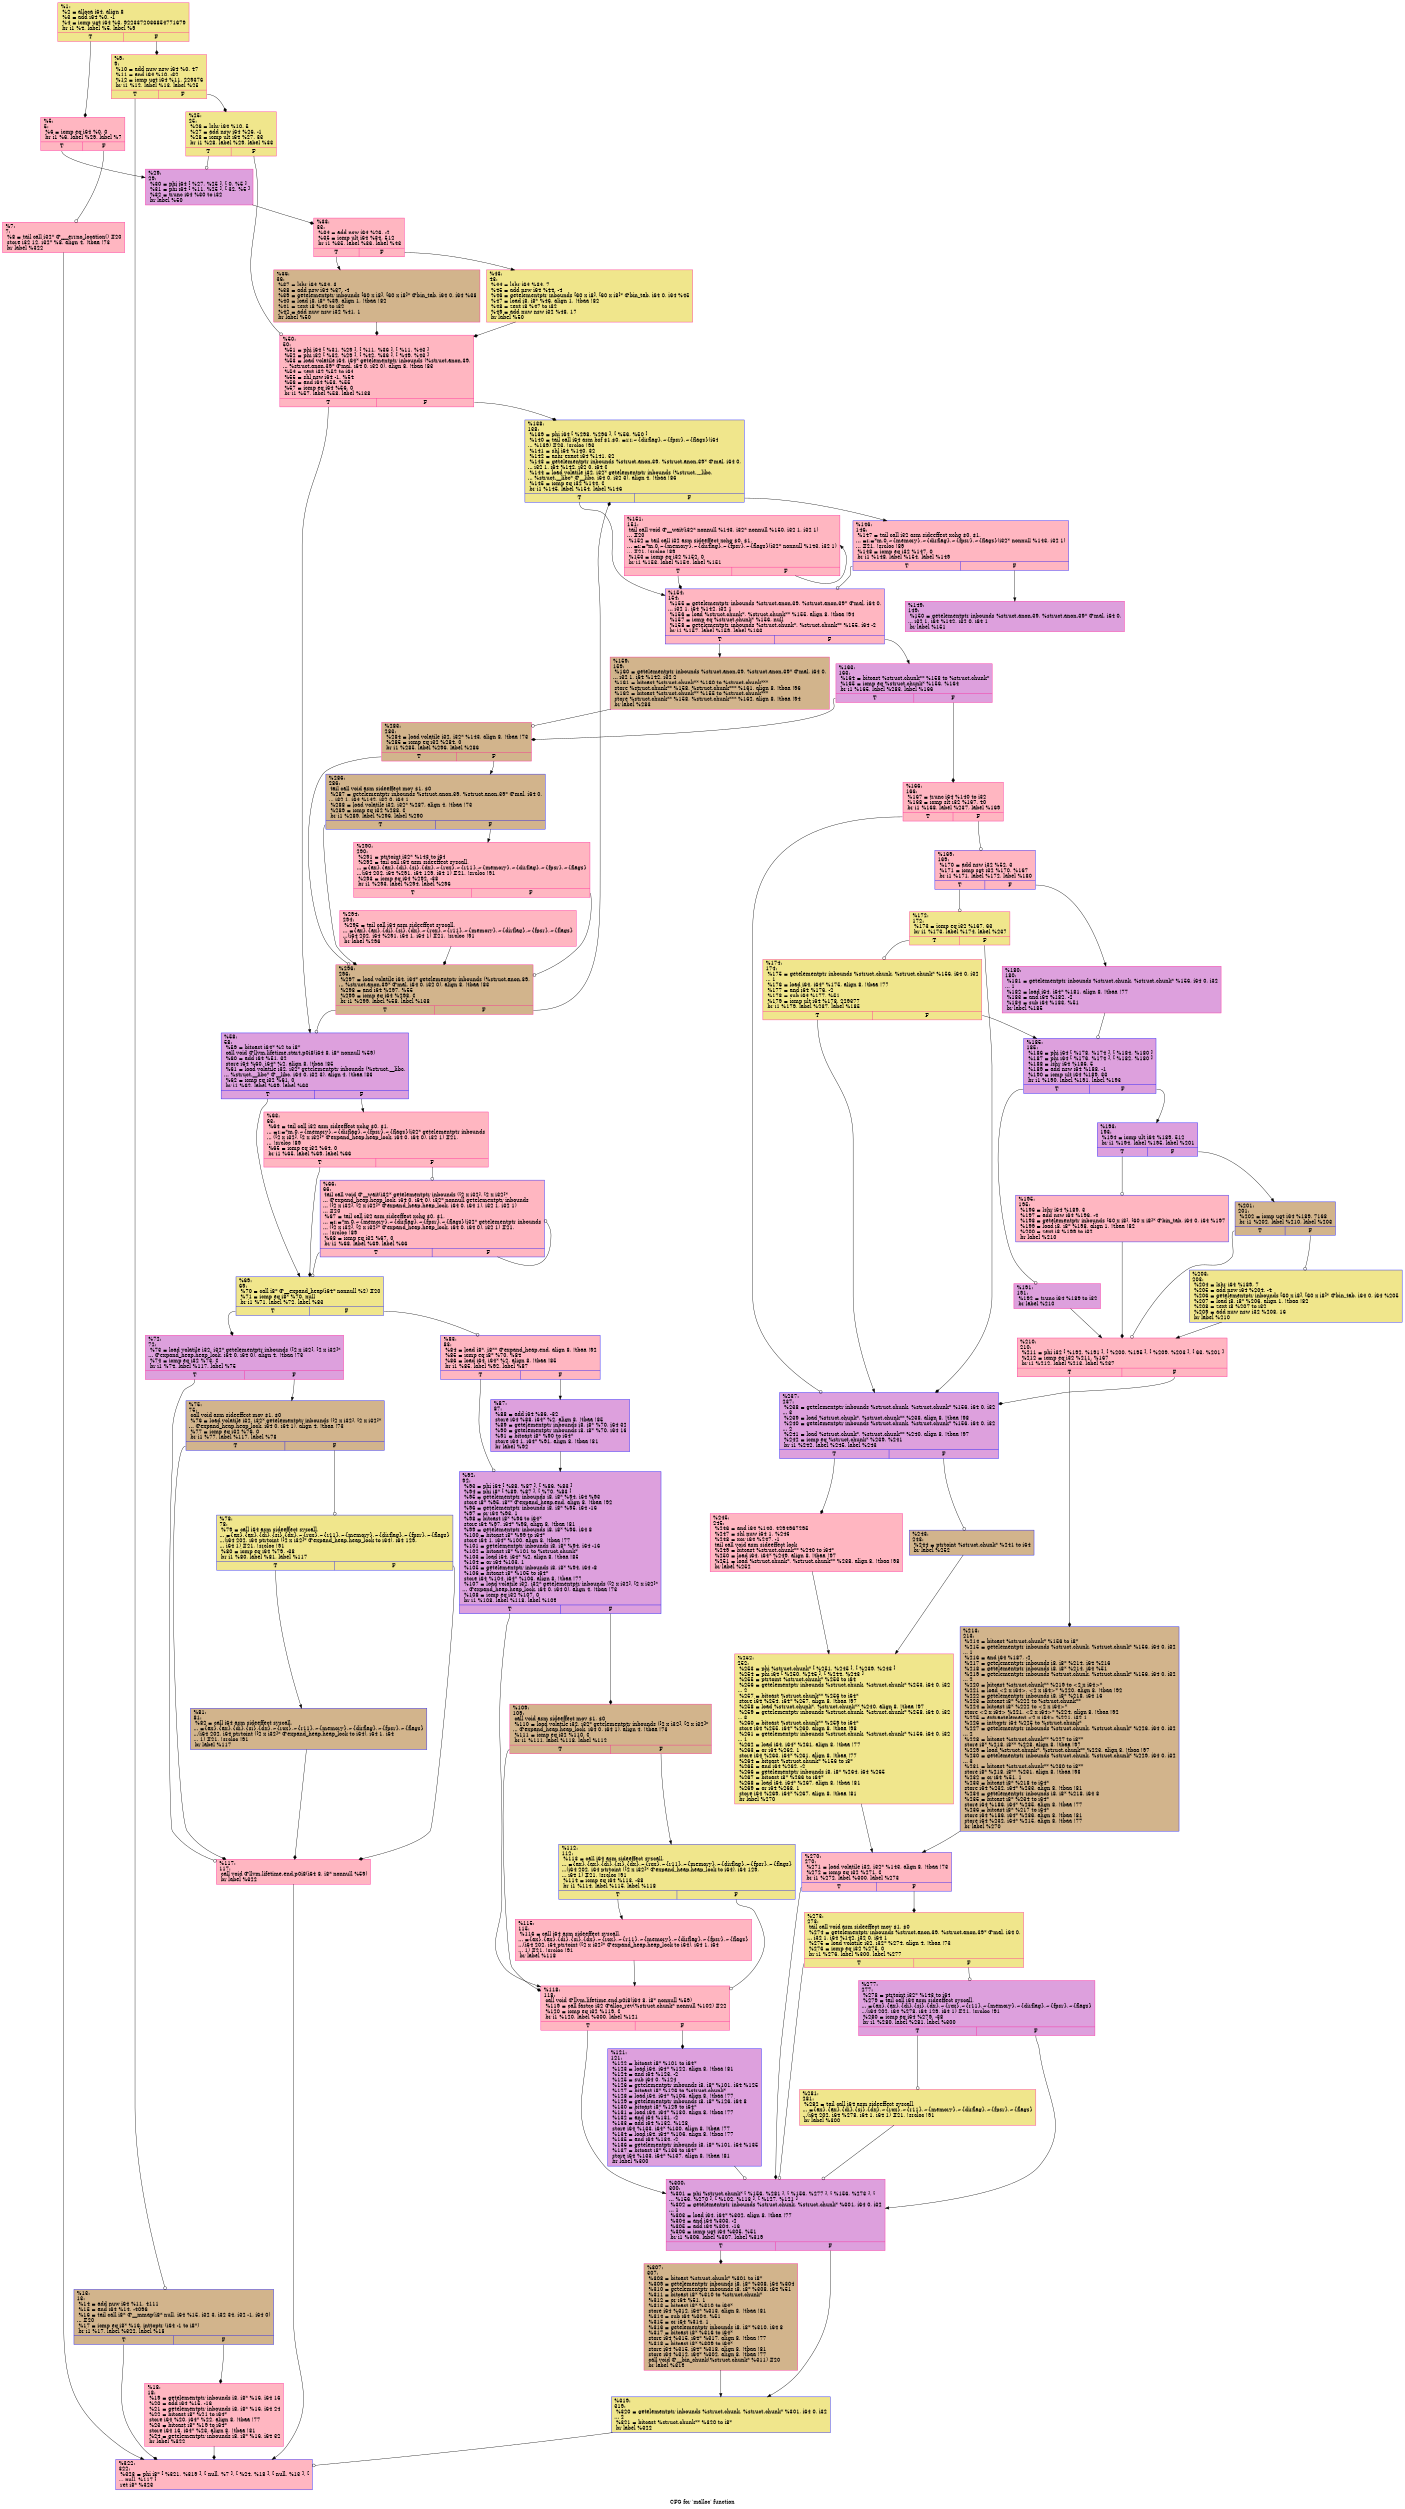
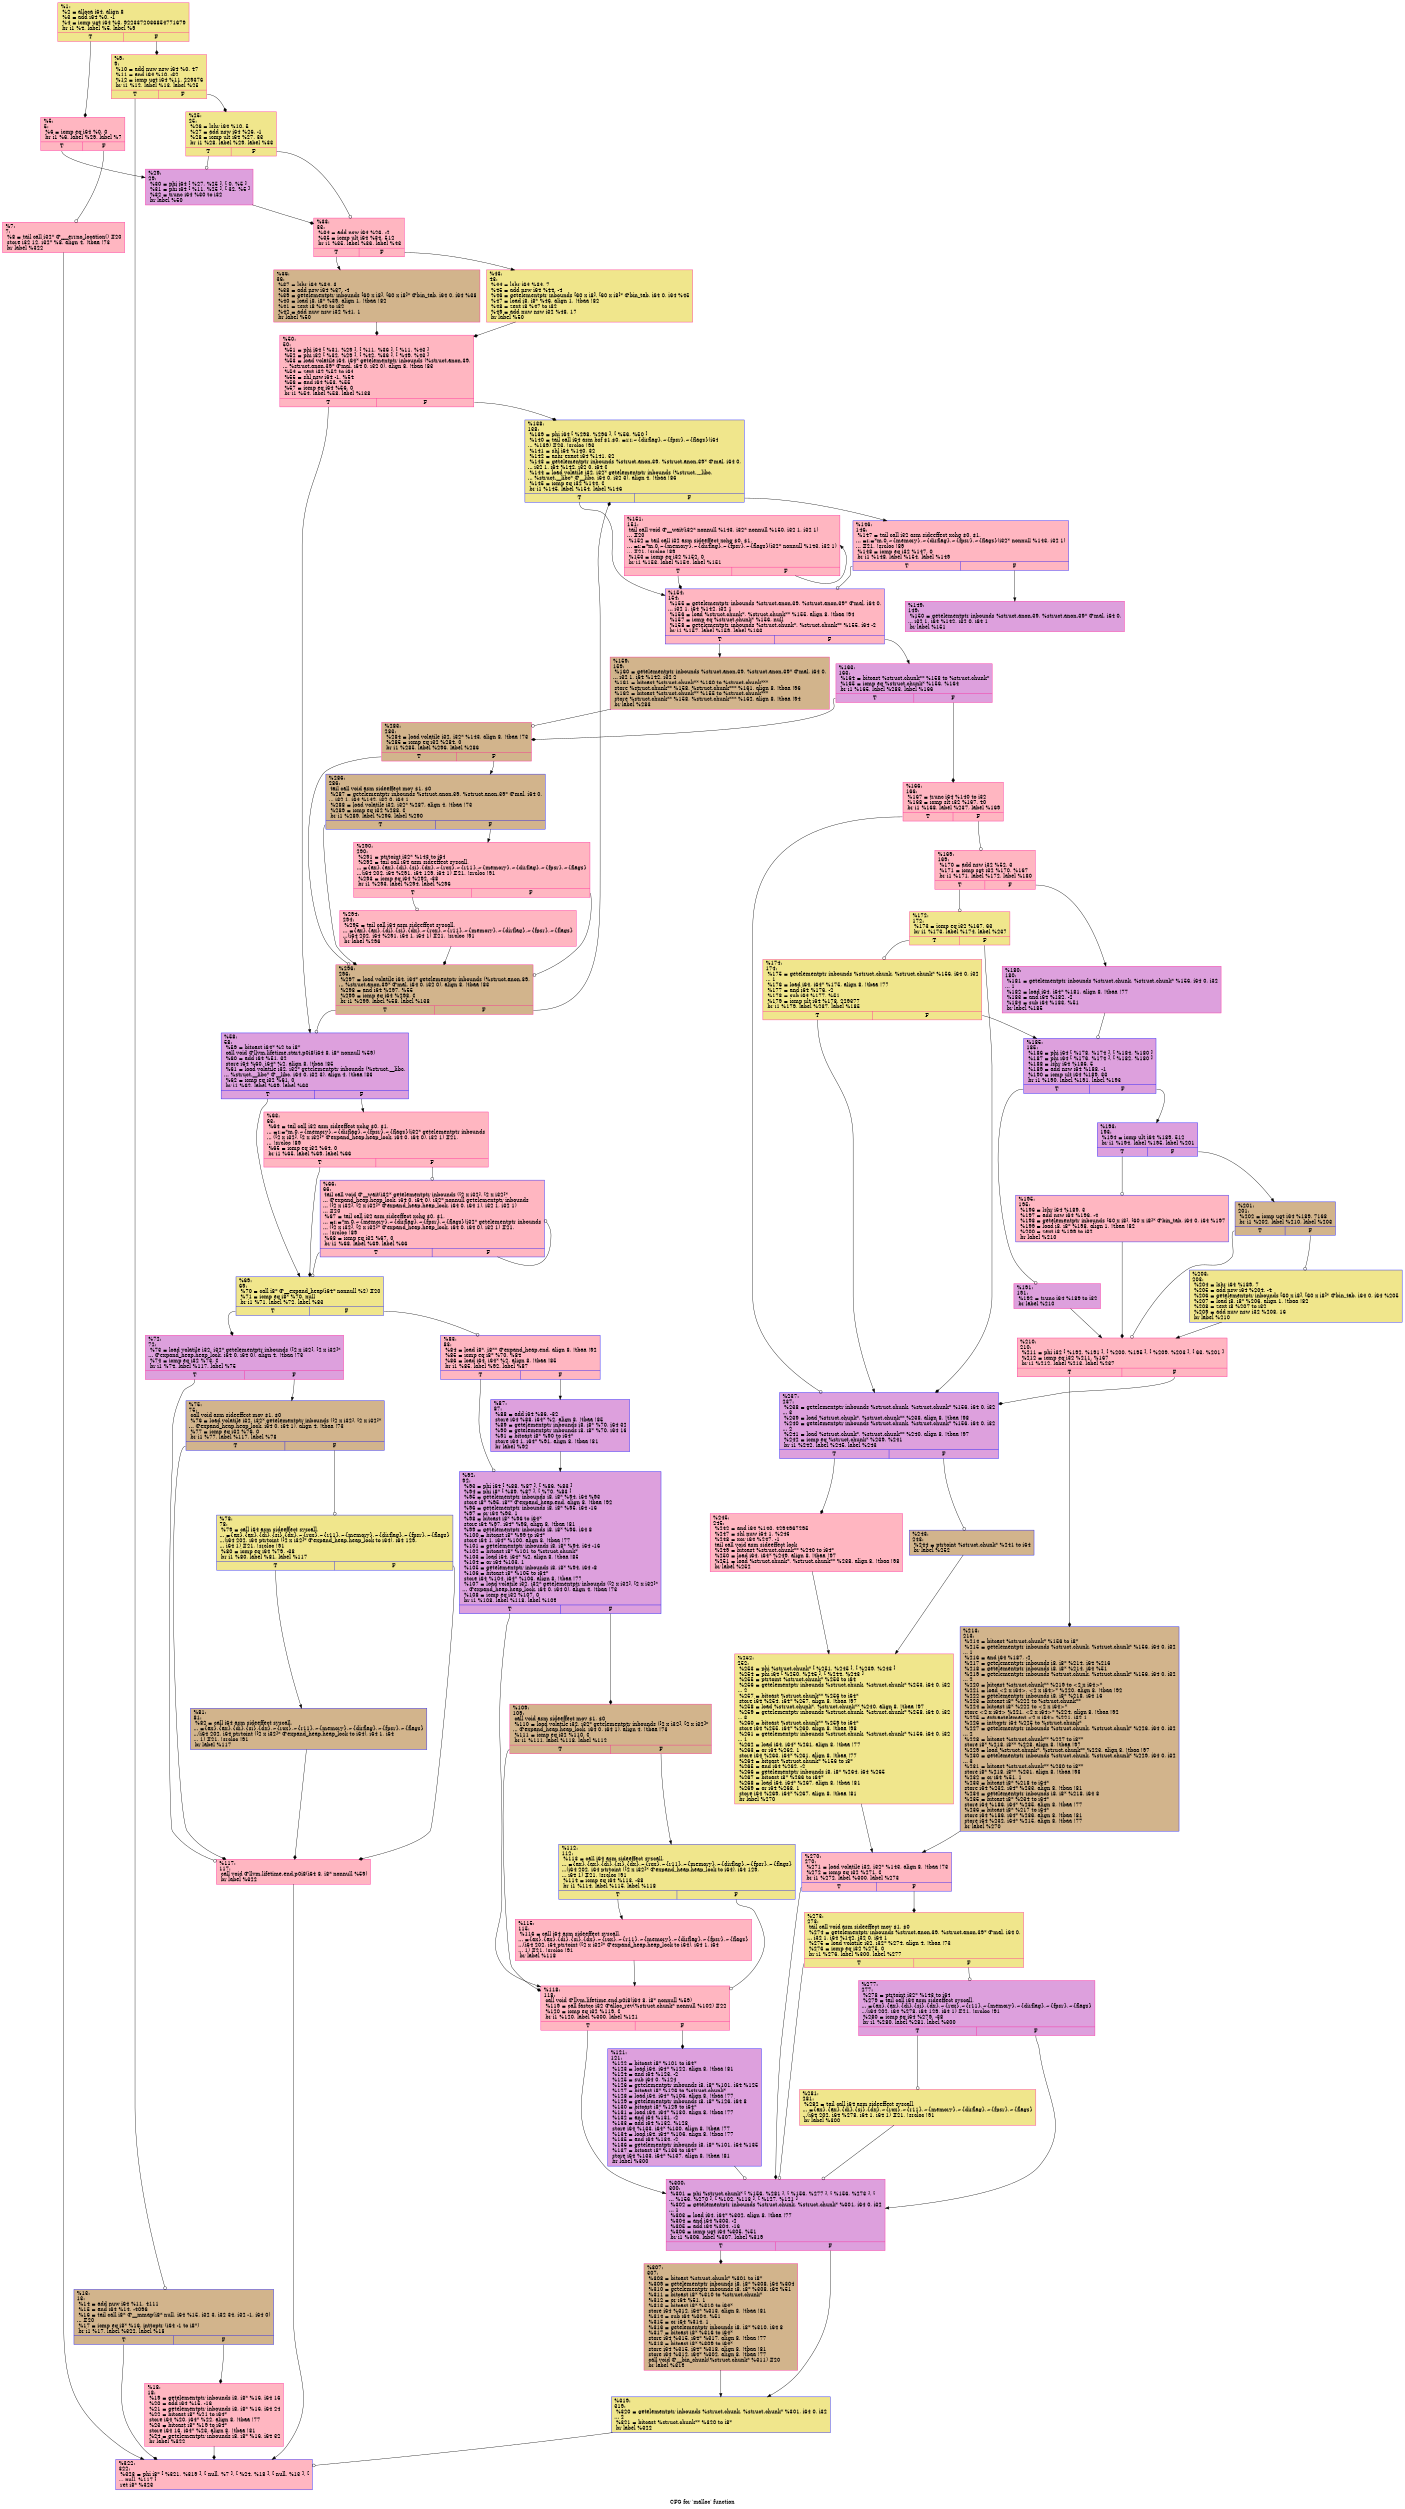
(252, 248) -> (321, 174)
(327, 394) -> (327, 394)
(985, 870) -> (985, 870)
none -> (414, 903)
(761, 1529) -> (761, 1529)
